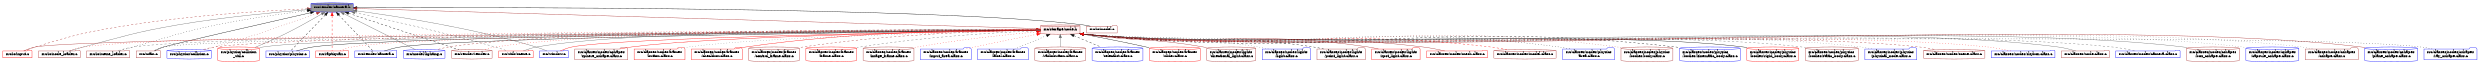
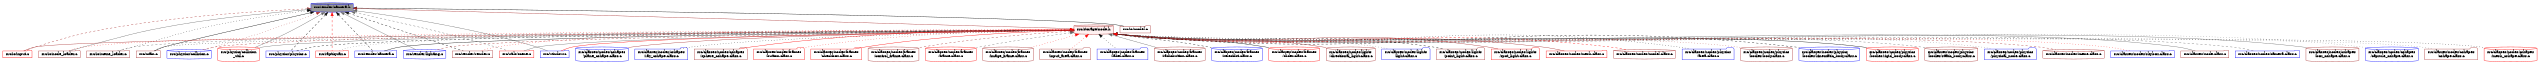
(687, 34) -> (704, 34)
(666, 35) -> (683, 35)
(794, 39) -> (899, 37)
(424, 54) -> (425, 54)
(472, 54) -> (473, 54)
(946, 54) -> (1065, 54)
none -> (2511, 54)
